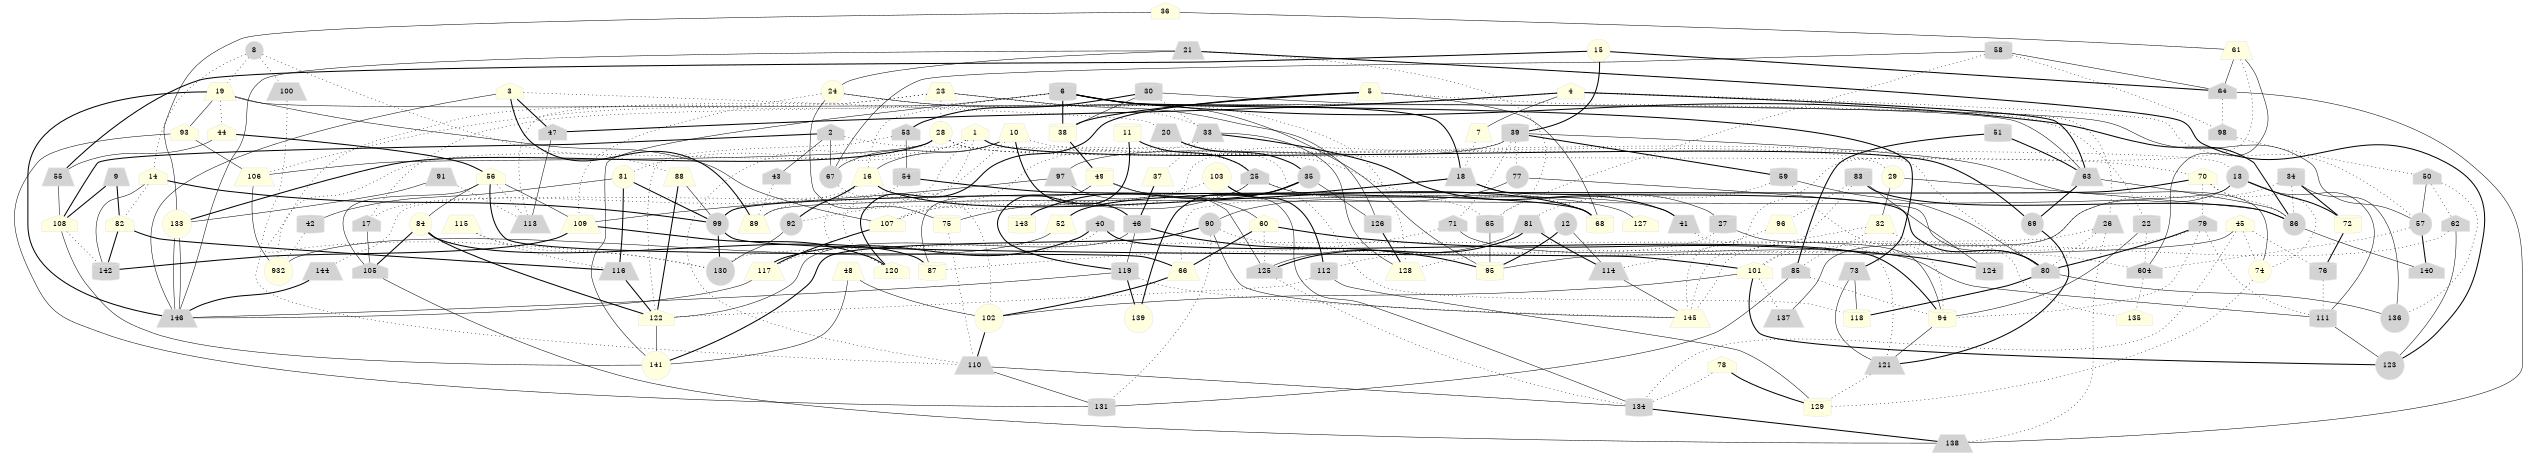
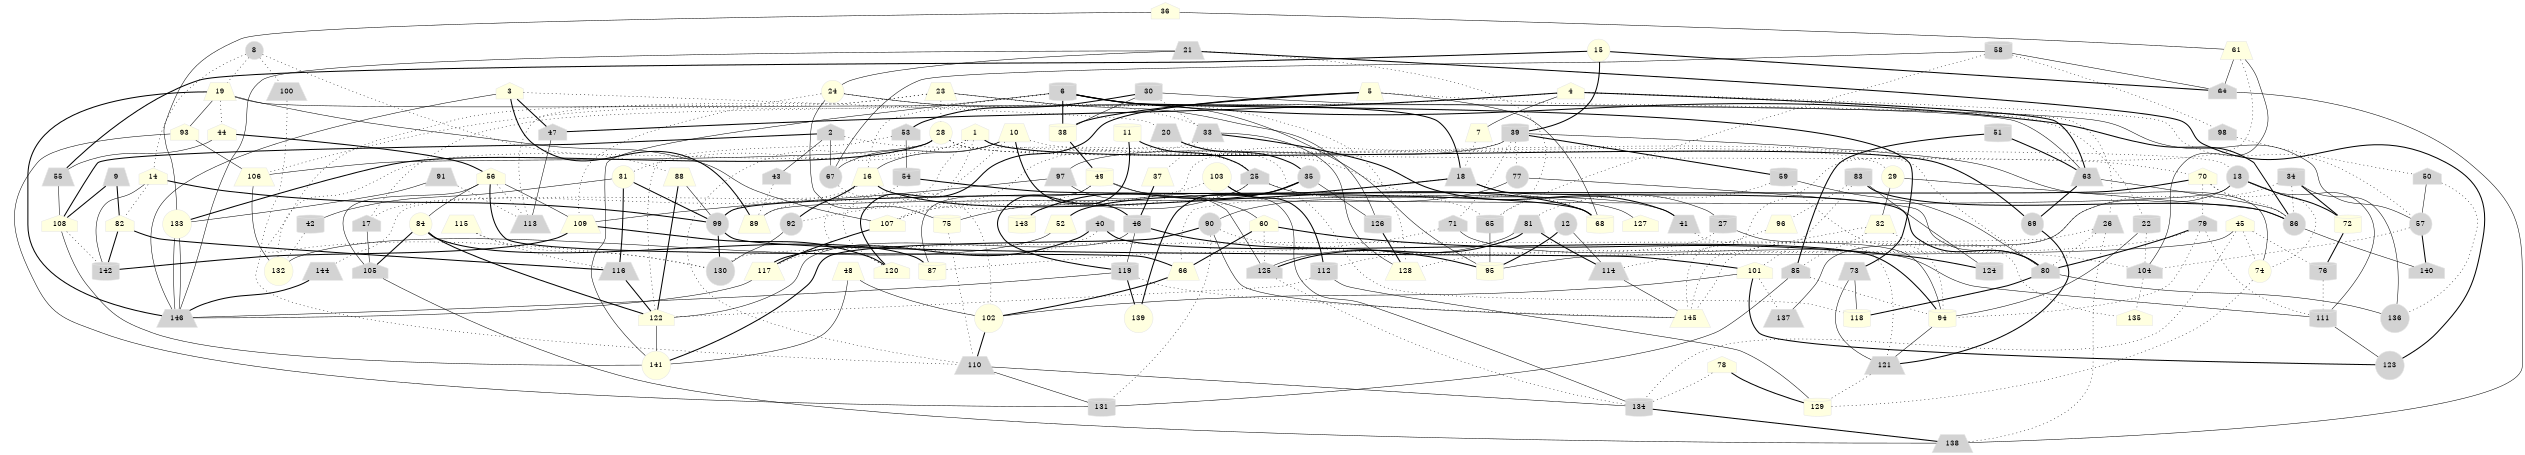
(2222, 111) -> none
(2456, 224) -> none
(279, 271) -> (279, 271)
(2145, 271) -> (2145, 271)
